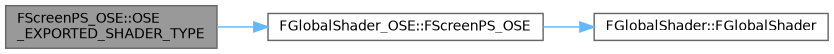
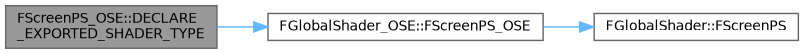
(111, 27) -> (111, 27)
(711, 27) -> (696, 27)
